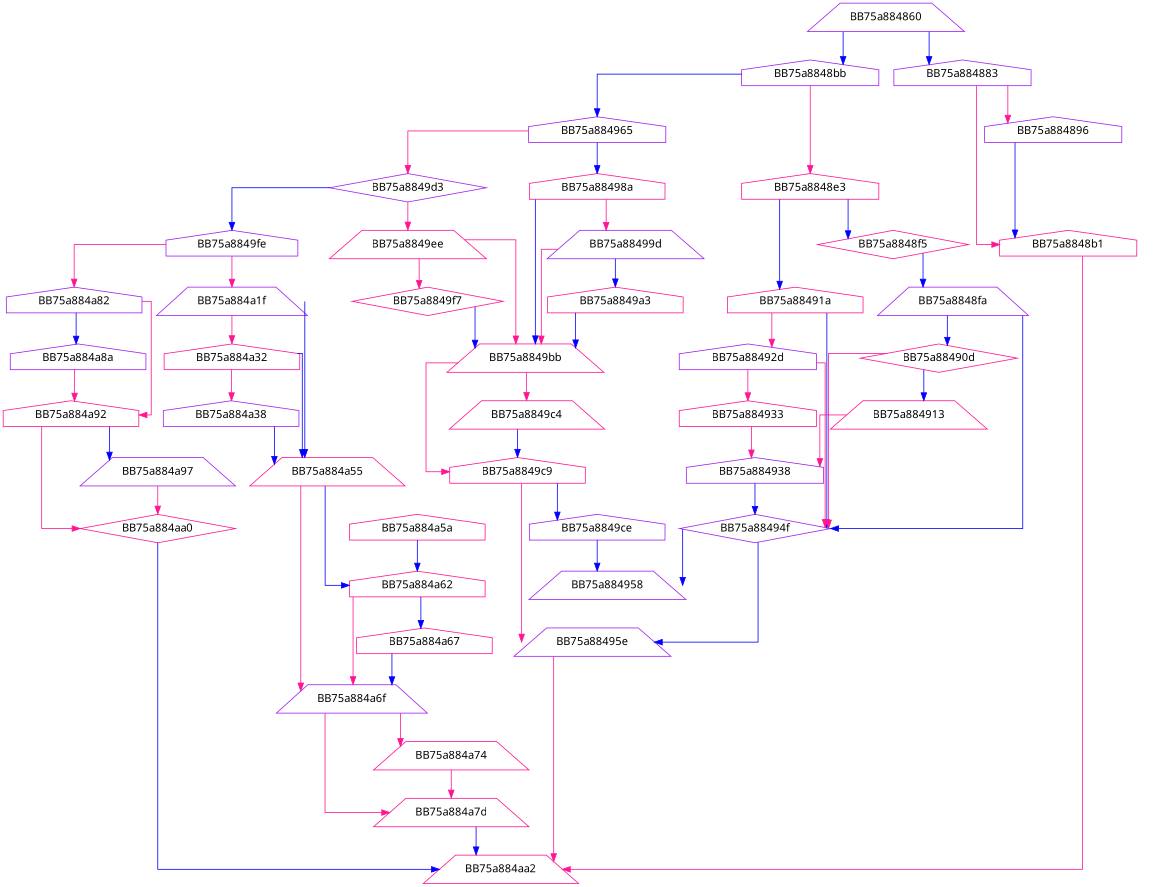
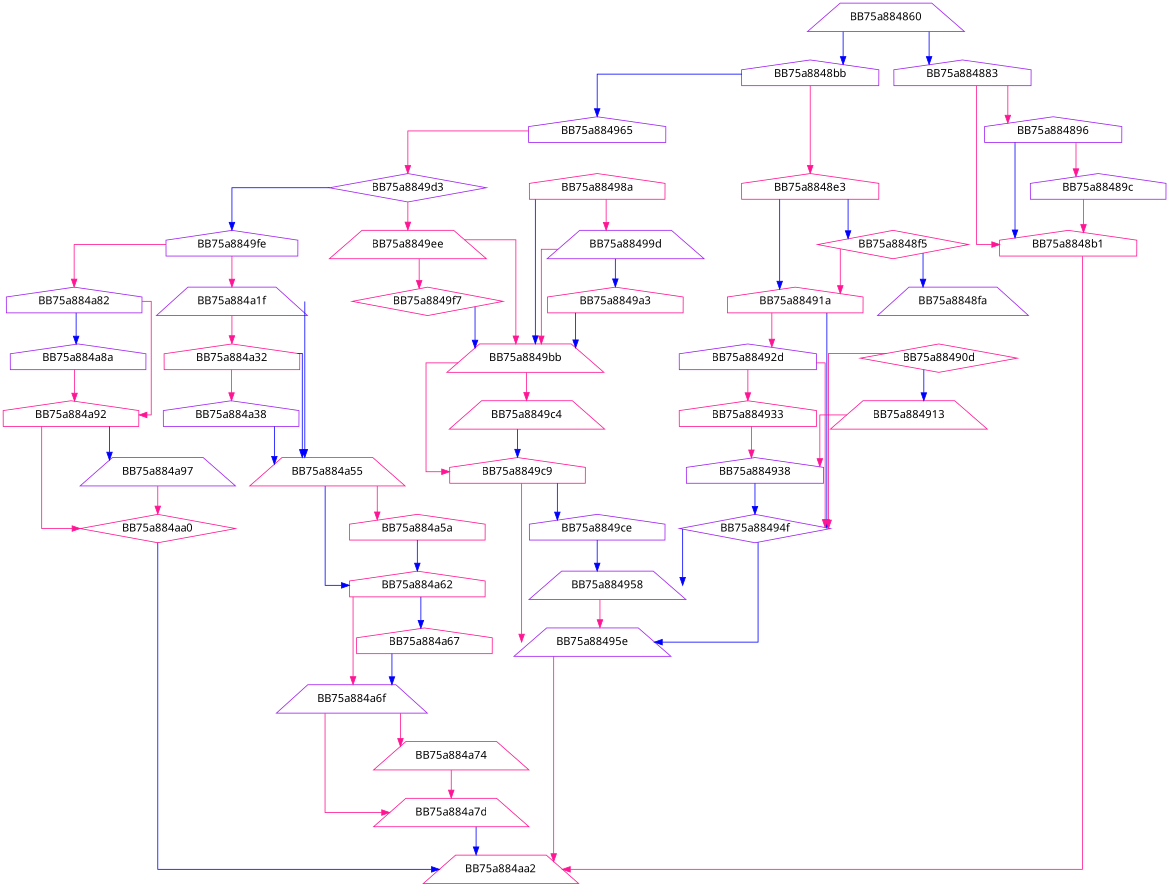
(597, 154) -> none
none -> (1098, 188)
none -> (840, 267)
(947, 326) -> none
(1023, 514) -> none
(301, 585) -> (377, 499)
none -> (600, 610)
